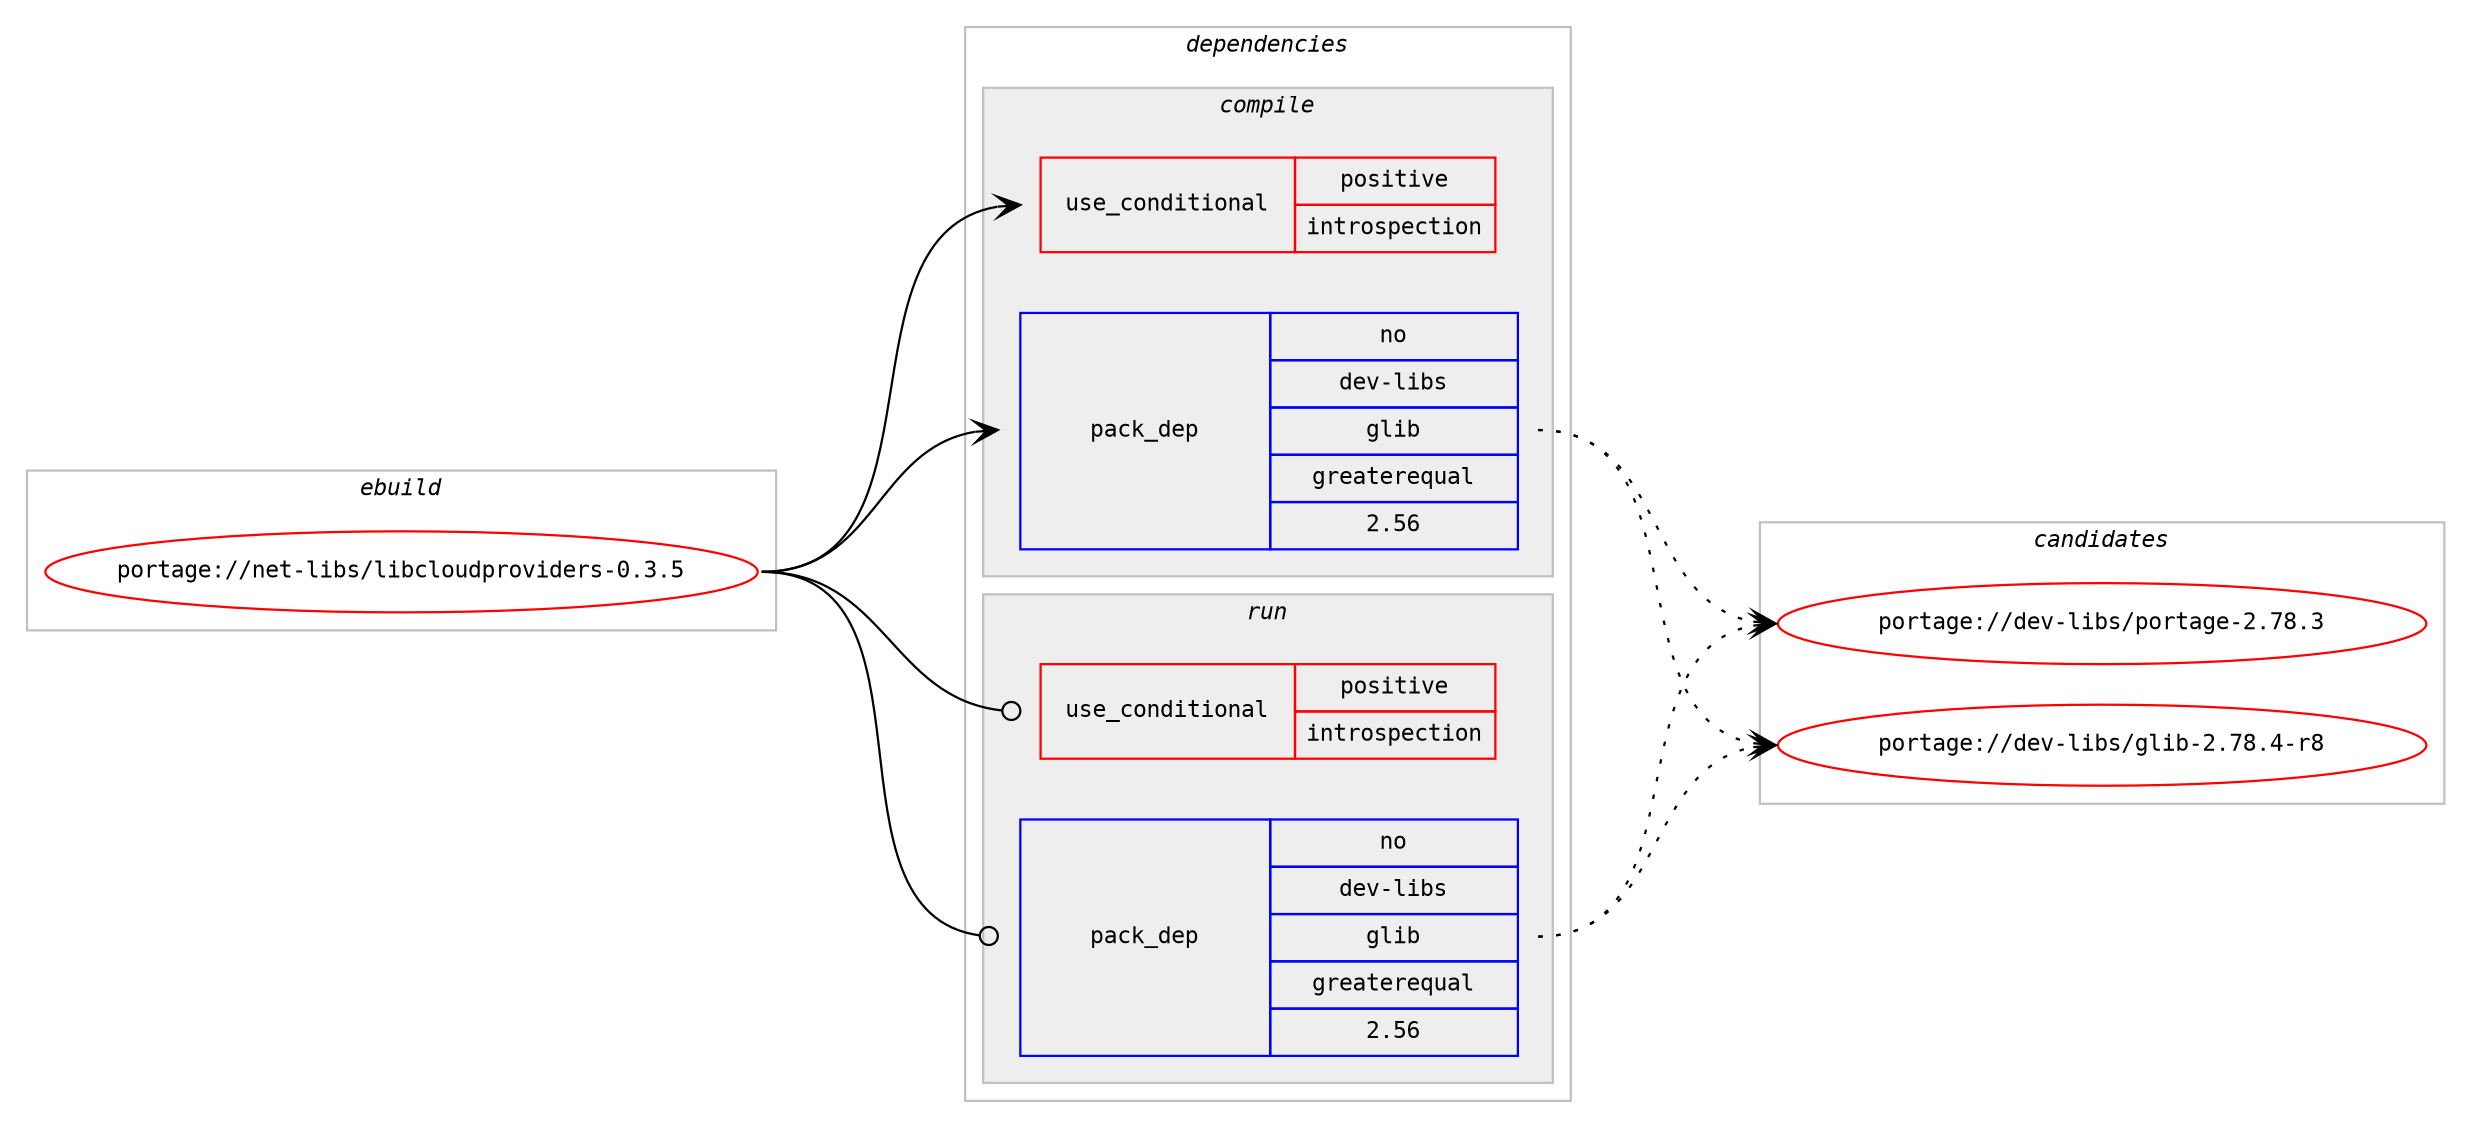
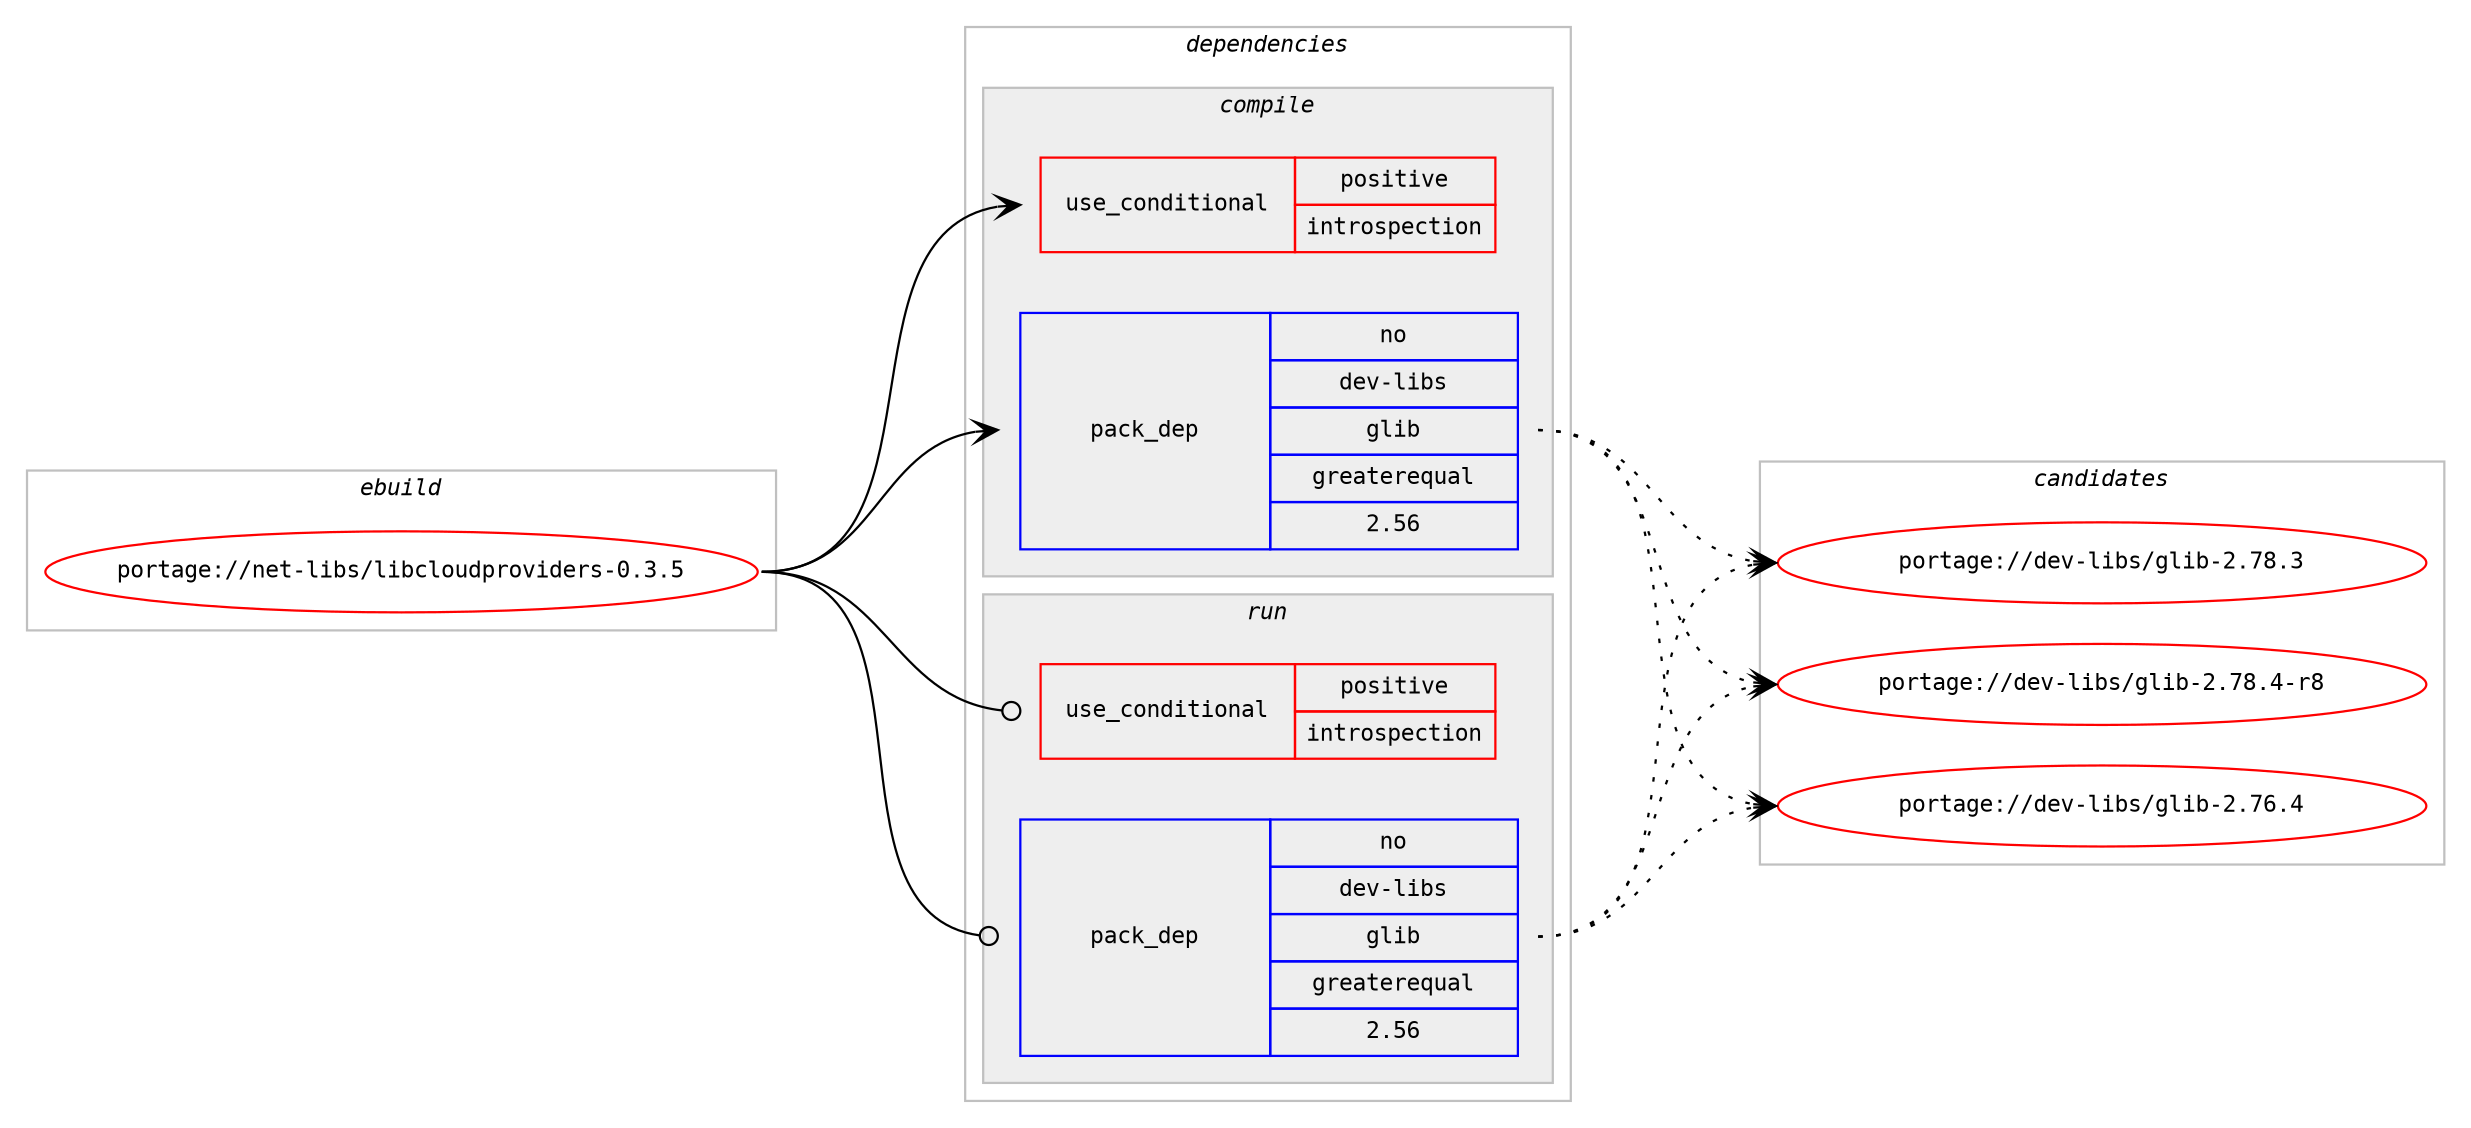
(2102, 624) -> (2102, 563)
none -> (2102, 806)
